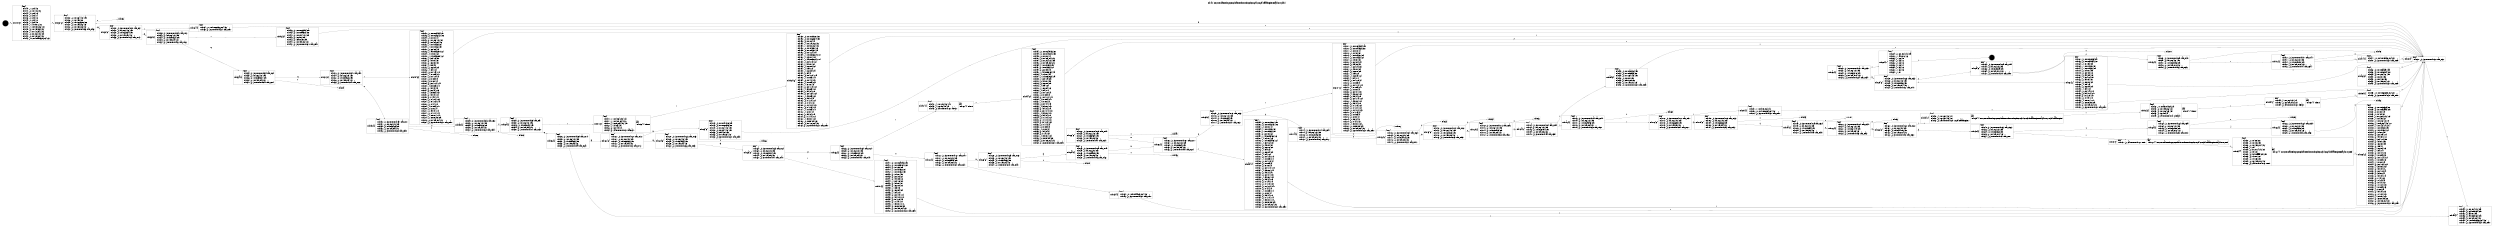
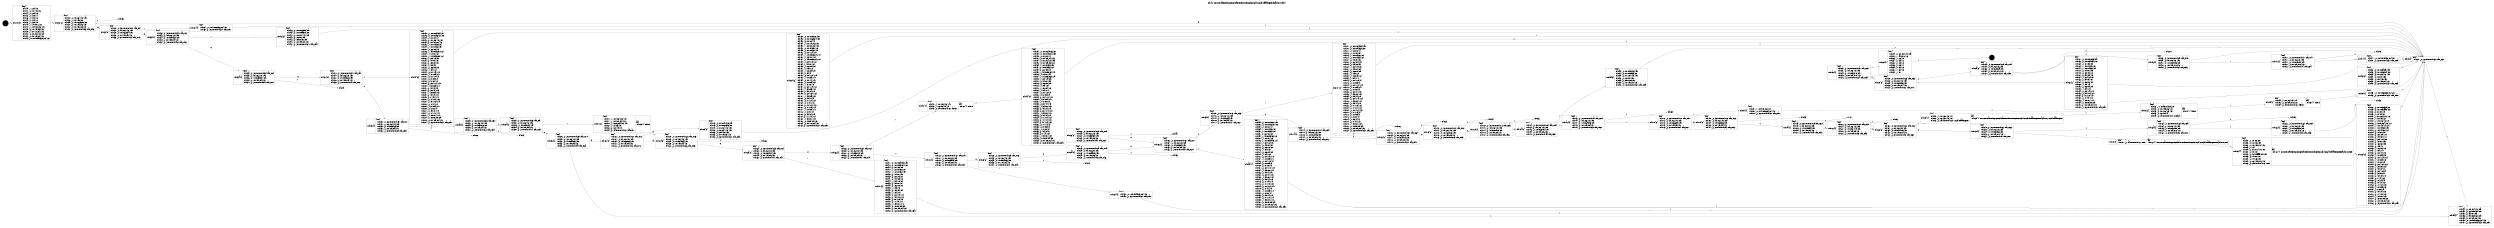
(718, 102) -> (652, 133)
